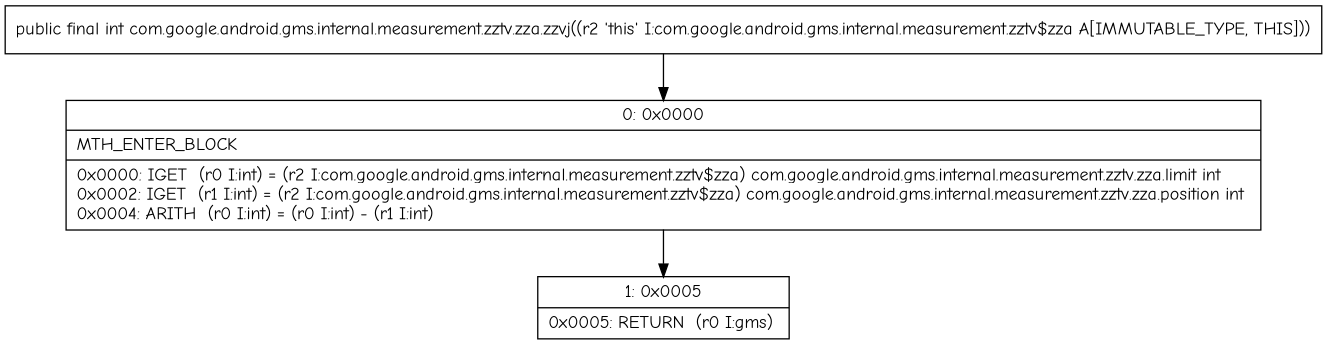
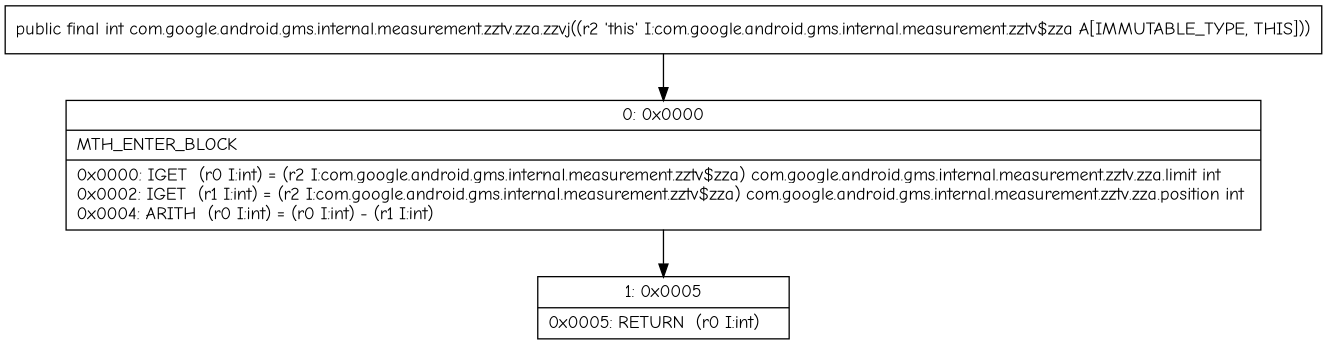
(663, 323) -> (657, 323)
